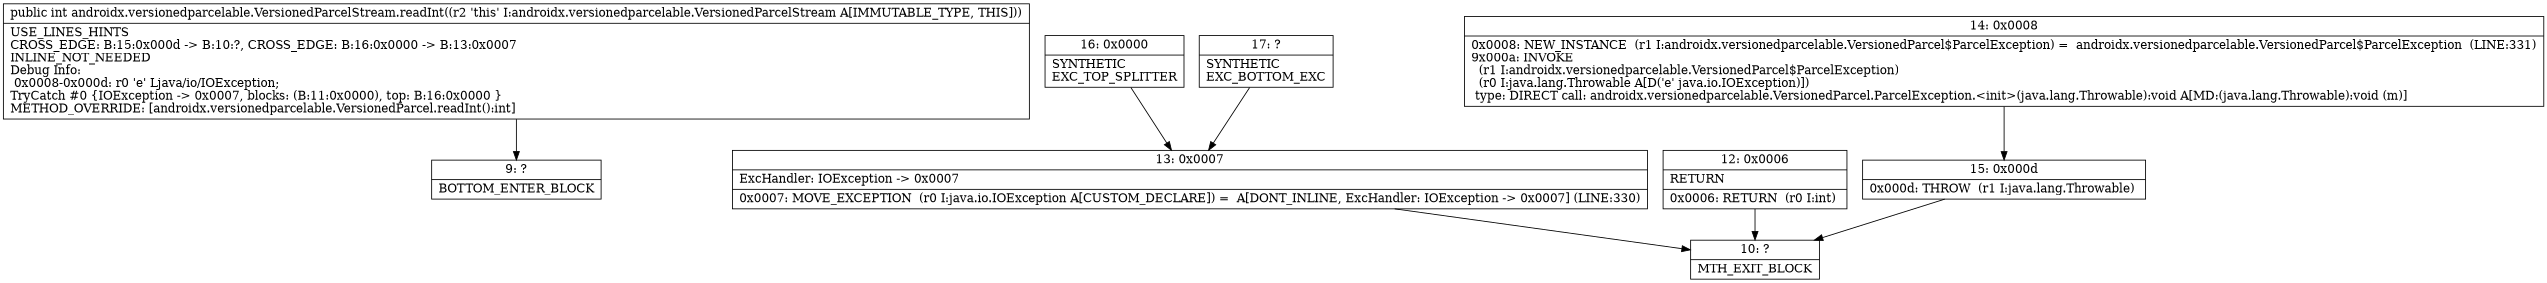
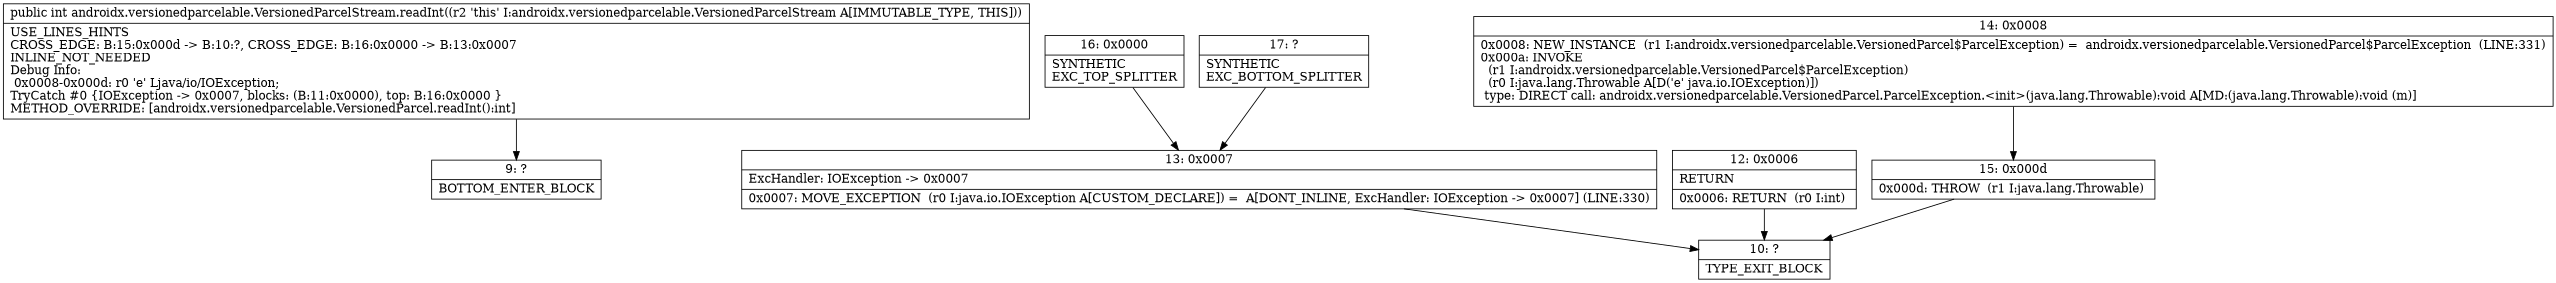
(1526, 58) -> (1536, 58)
(1266, 77) -> (1284, 77)
(1755, 269) -> (1764, 269)
